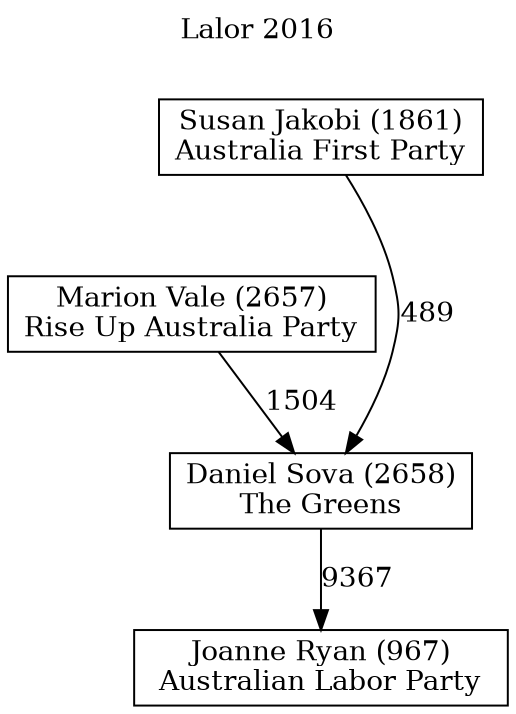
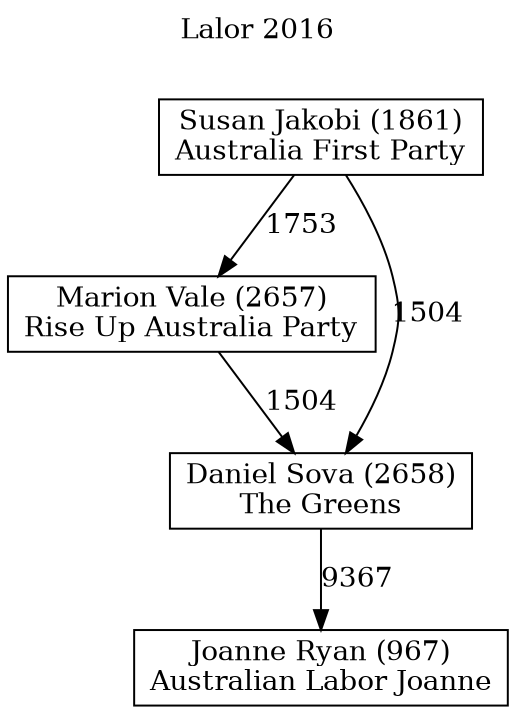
none -> (262, 217)
(428, 314) -> (428, 314)
(321, 668) -> (321, 668)
